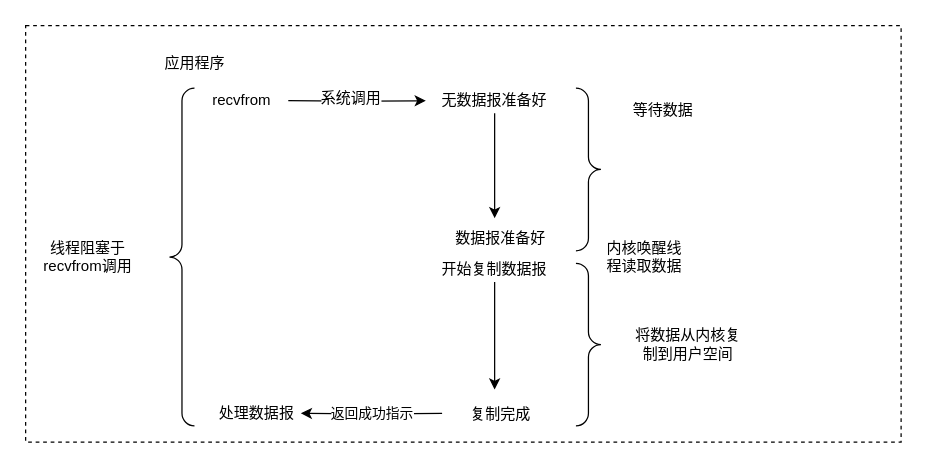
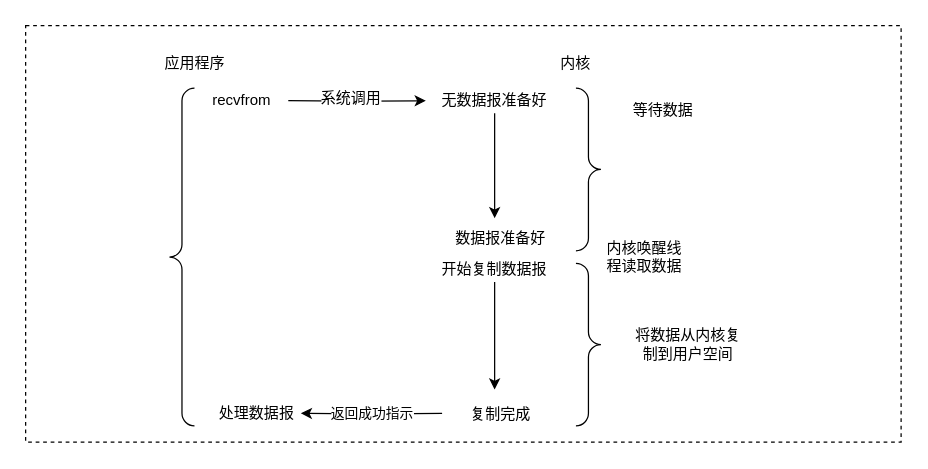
none -> (576, 63)
(88, 257) -> none
